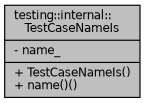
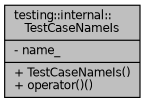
(46, 86) -> (54, 86)
